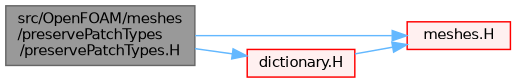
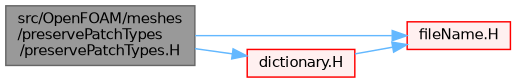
(459, 36) -> (459, 36)
